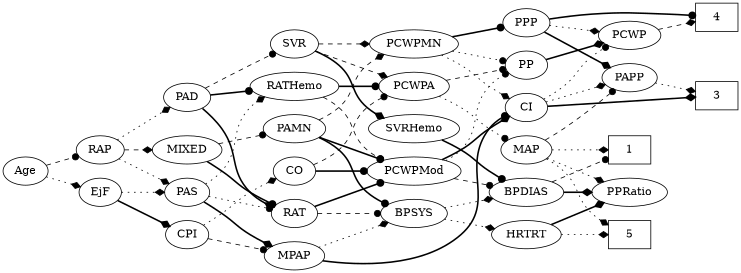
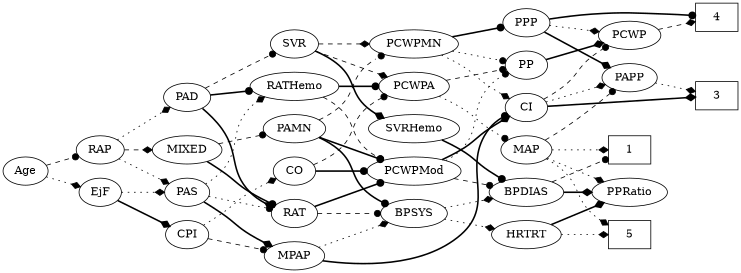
(575, 76) -> (575, 76)
(349, 94) -> (349, 94)
